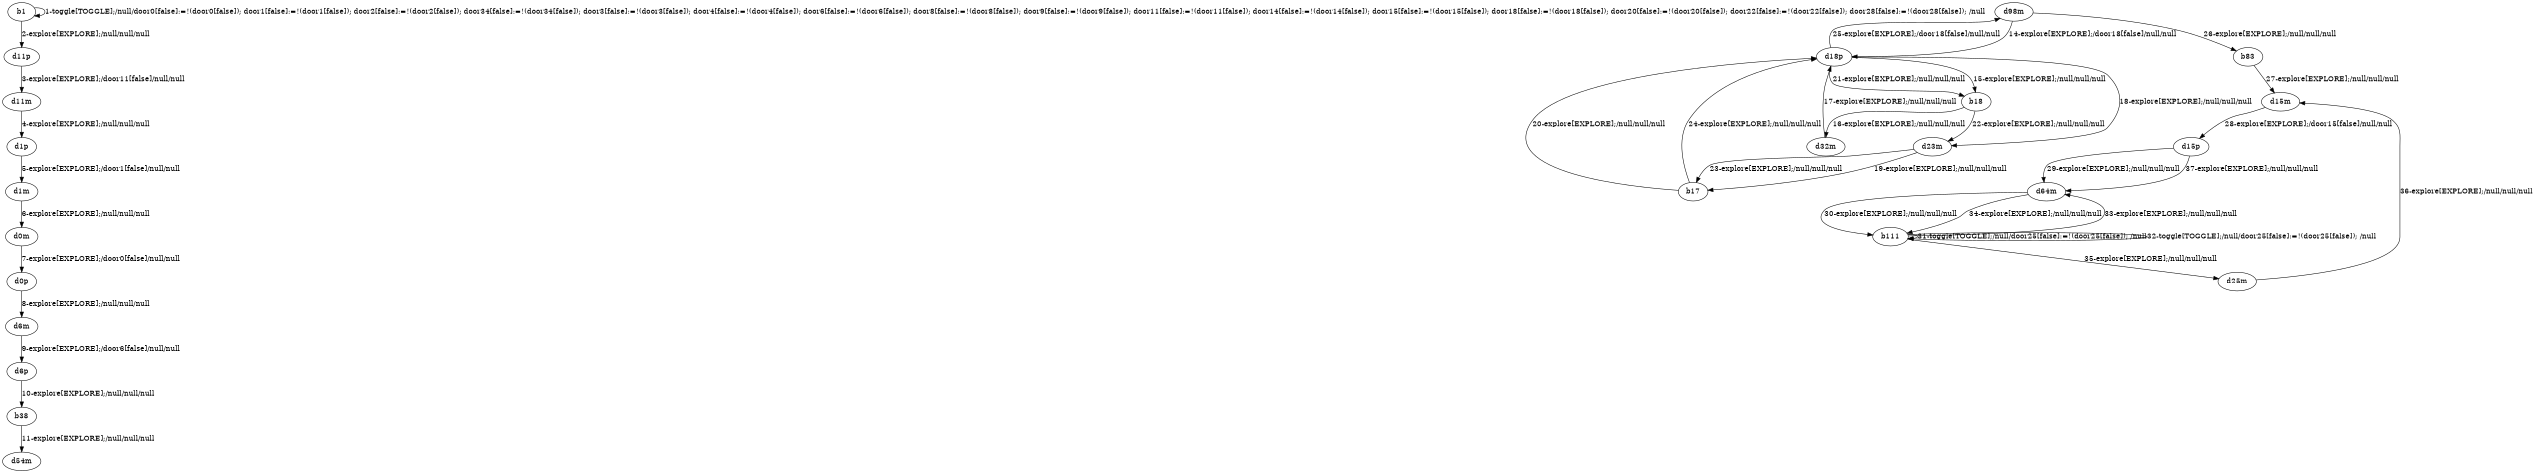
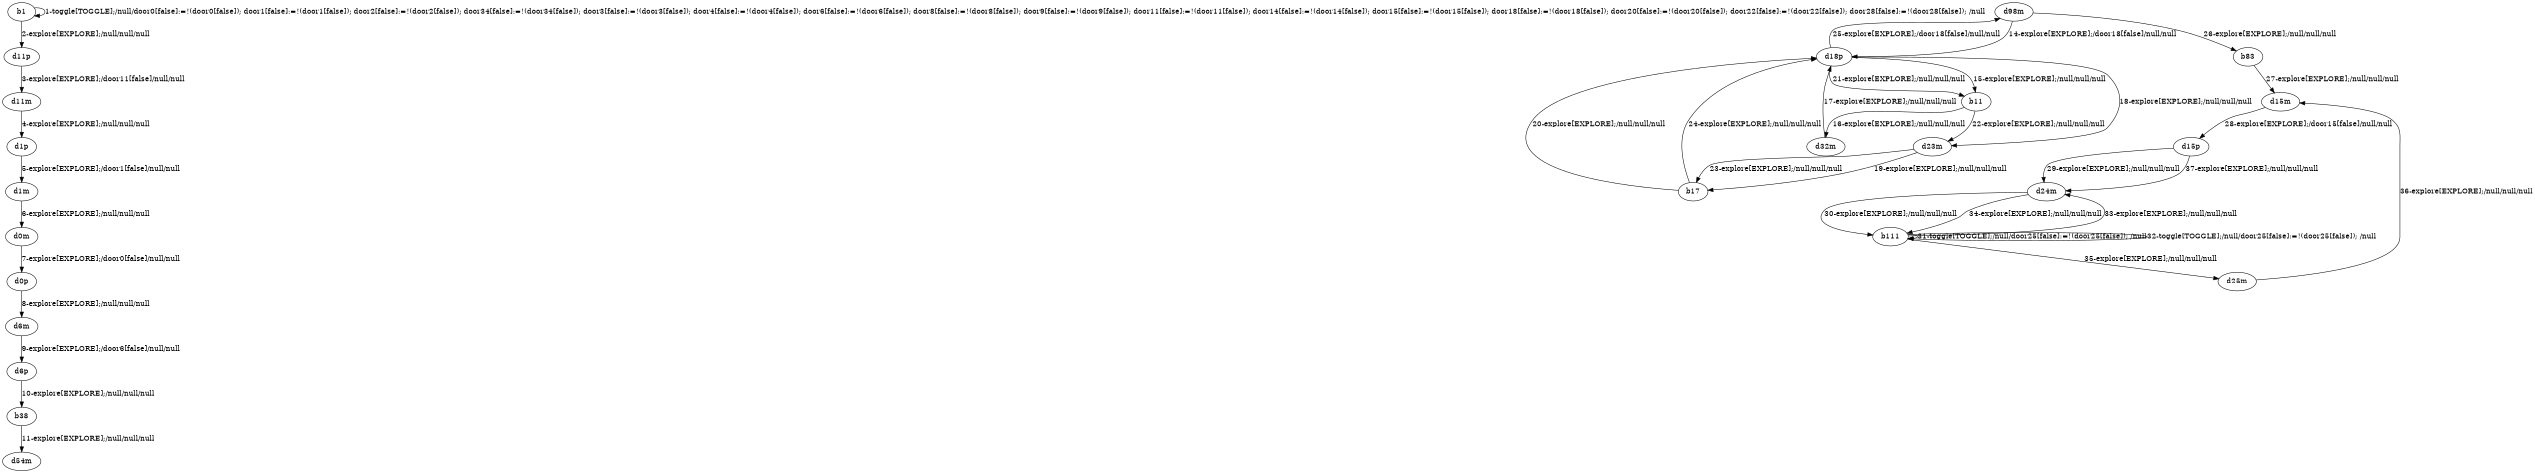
(1976, 102) -> (1976, 102)
(2047, 192) -> (2047, 192)
